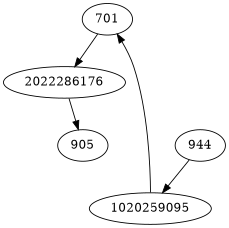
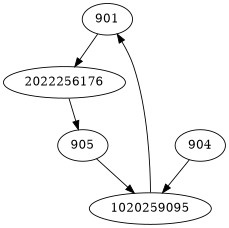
(107, 19) -> (107, 19)
(64, 82) -> (64, 82)
(200, 145) -> (200, 145)
none -> (112, 173)
